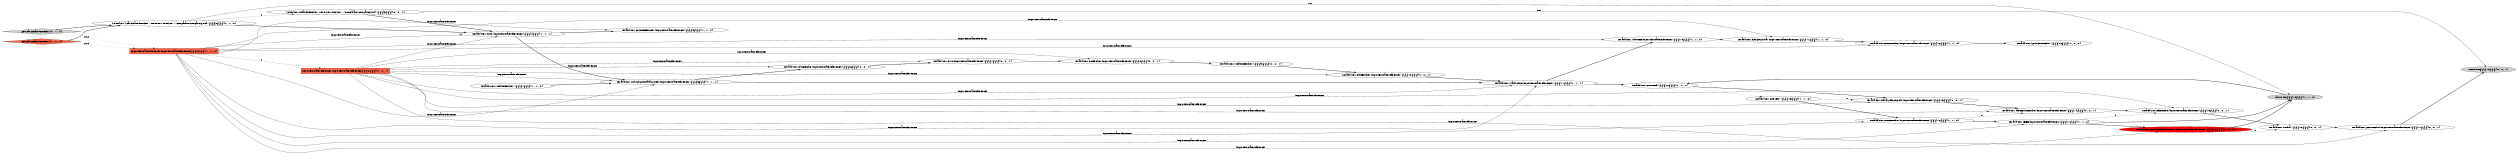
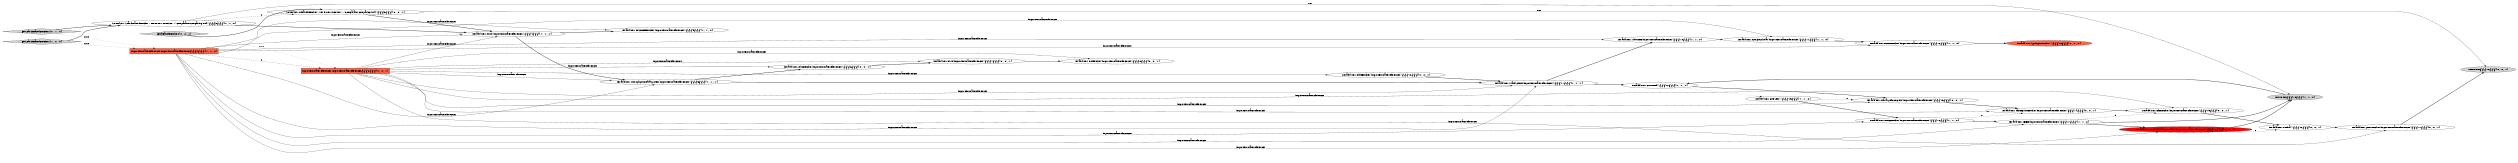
none -> (174, 34)
(42, 42) -> (42, 42)
(2049, 43) -> (2049, 43)
(1251, 64) -> none
(512, 86) -> none
